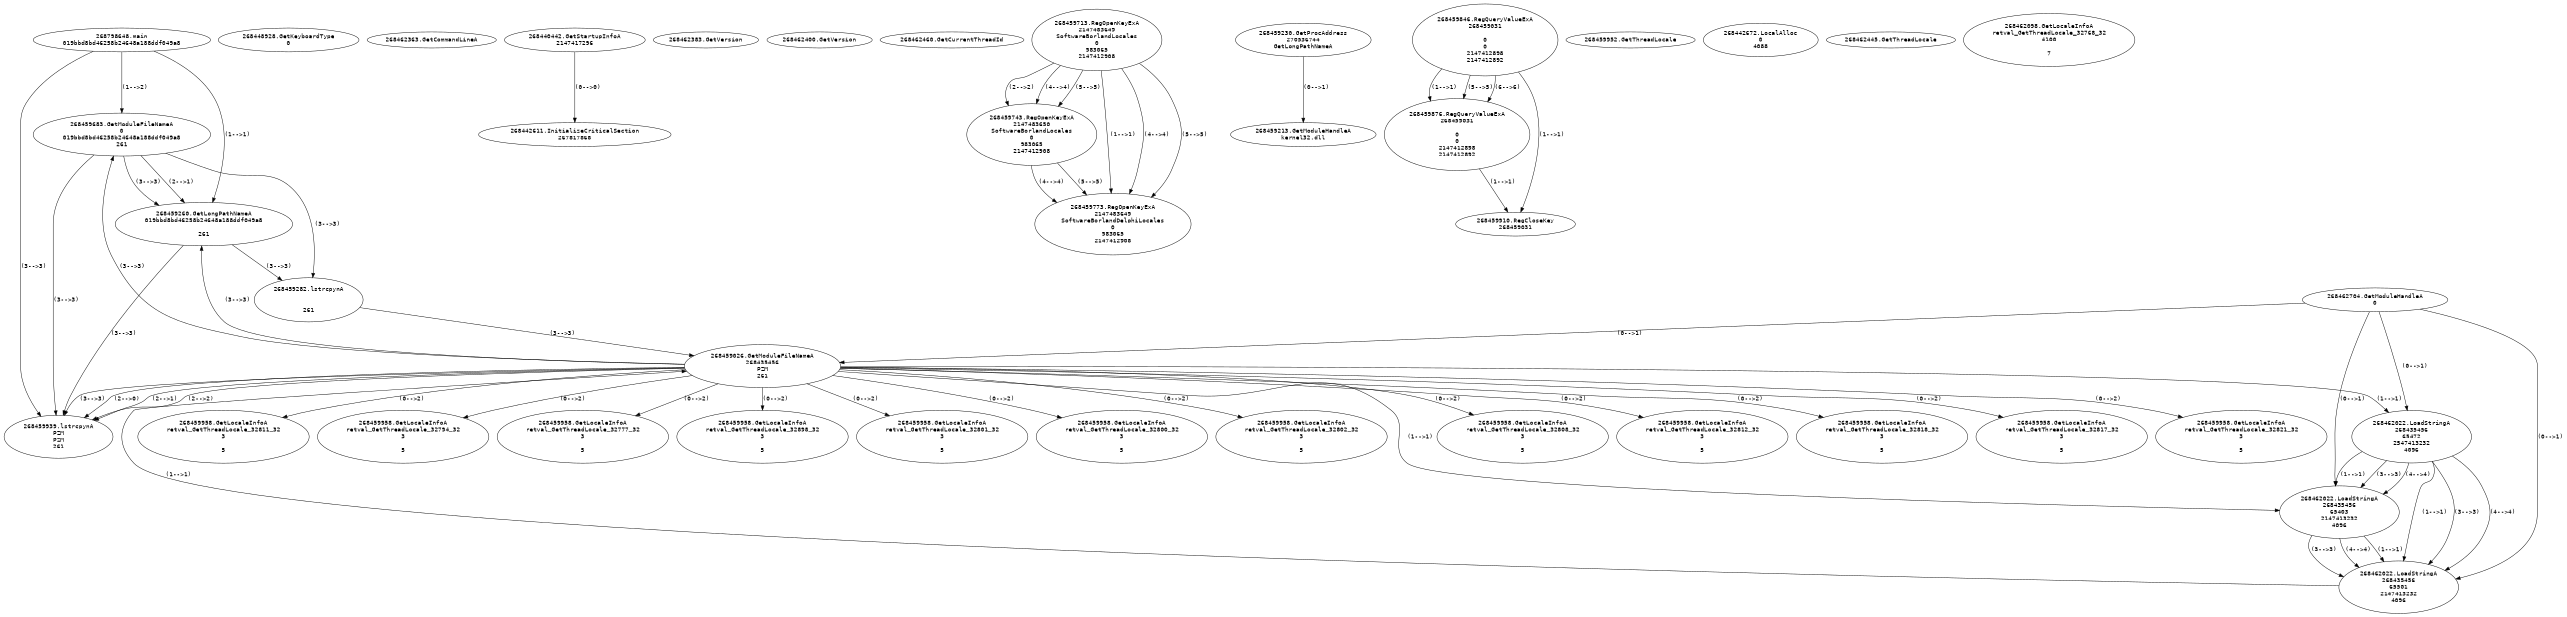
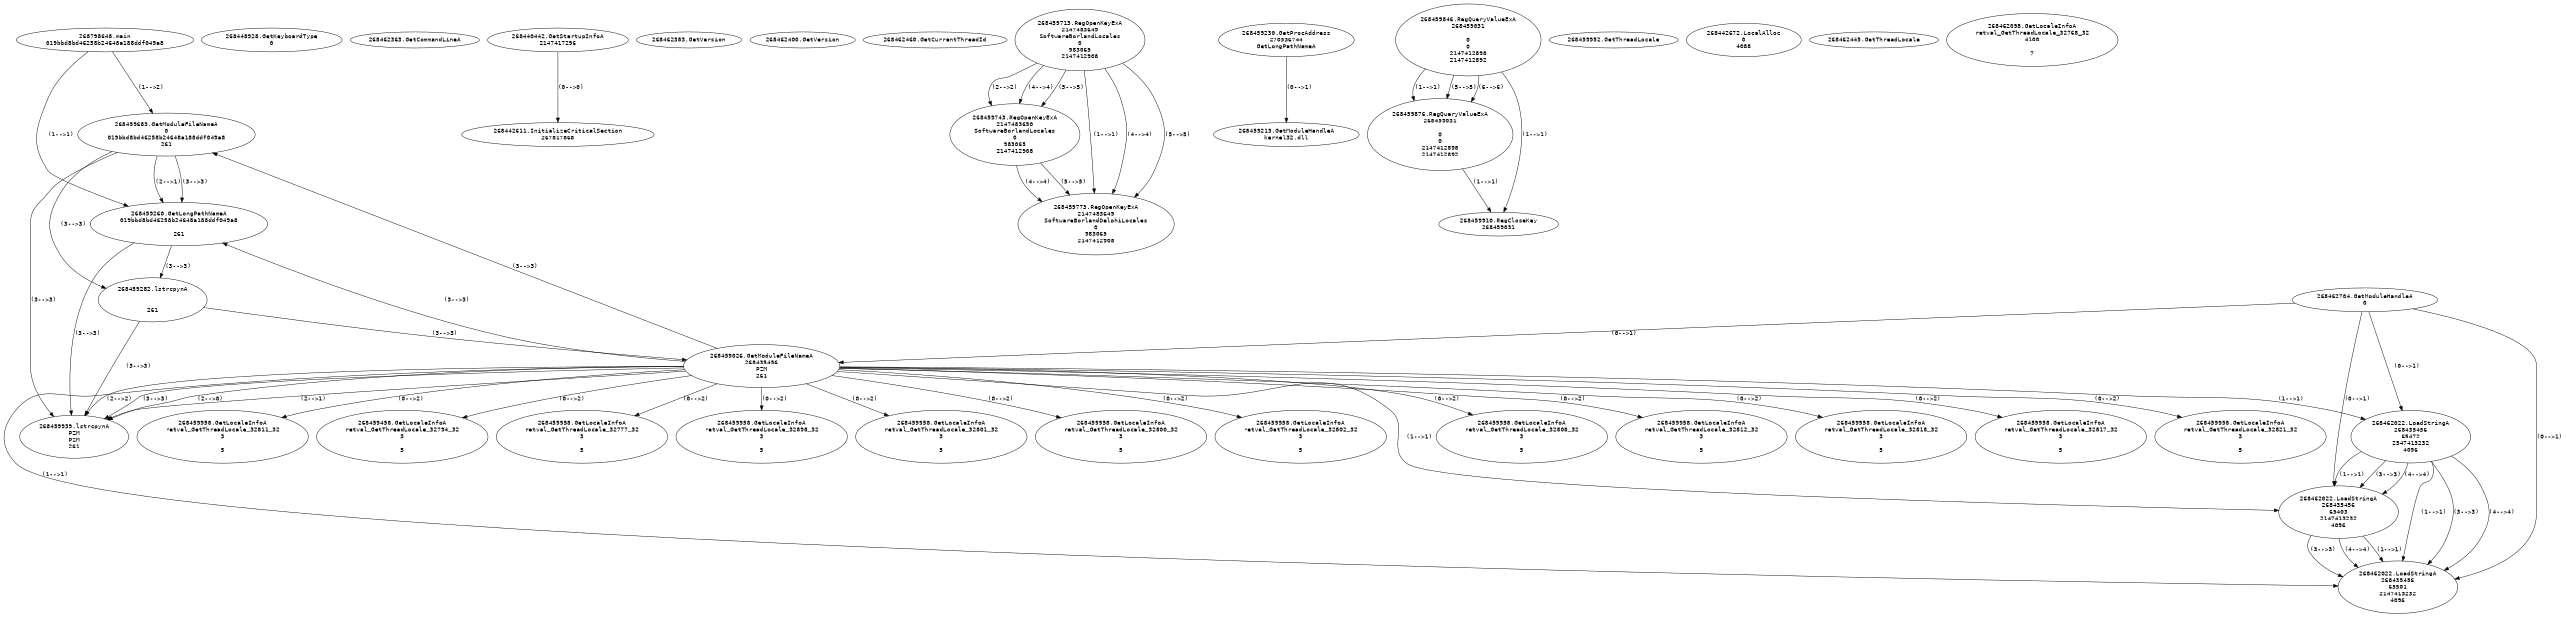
(21, 216) -> (113, 366)
(403, 437) -> (402, 437)
(929, 544) -> (805, 544)
